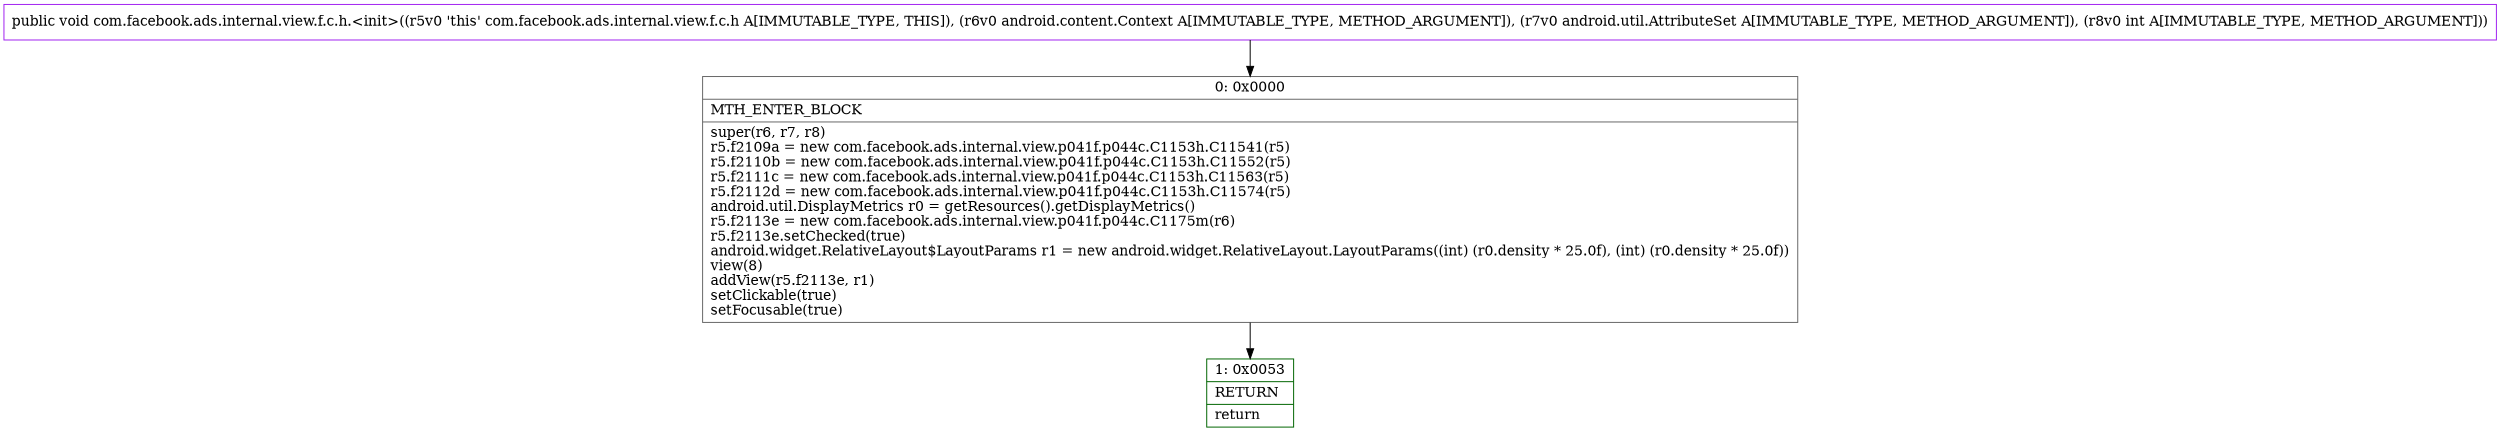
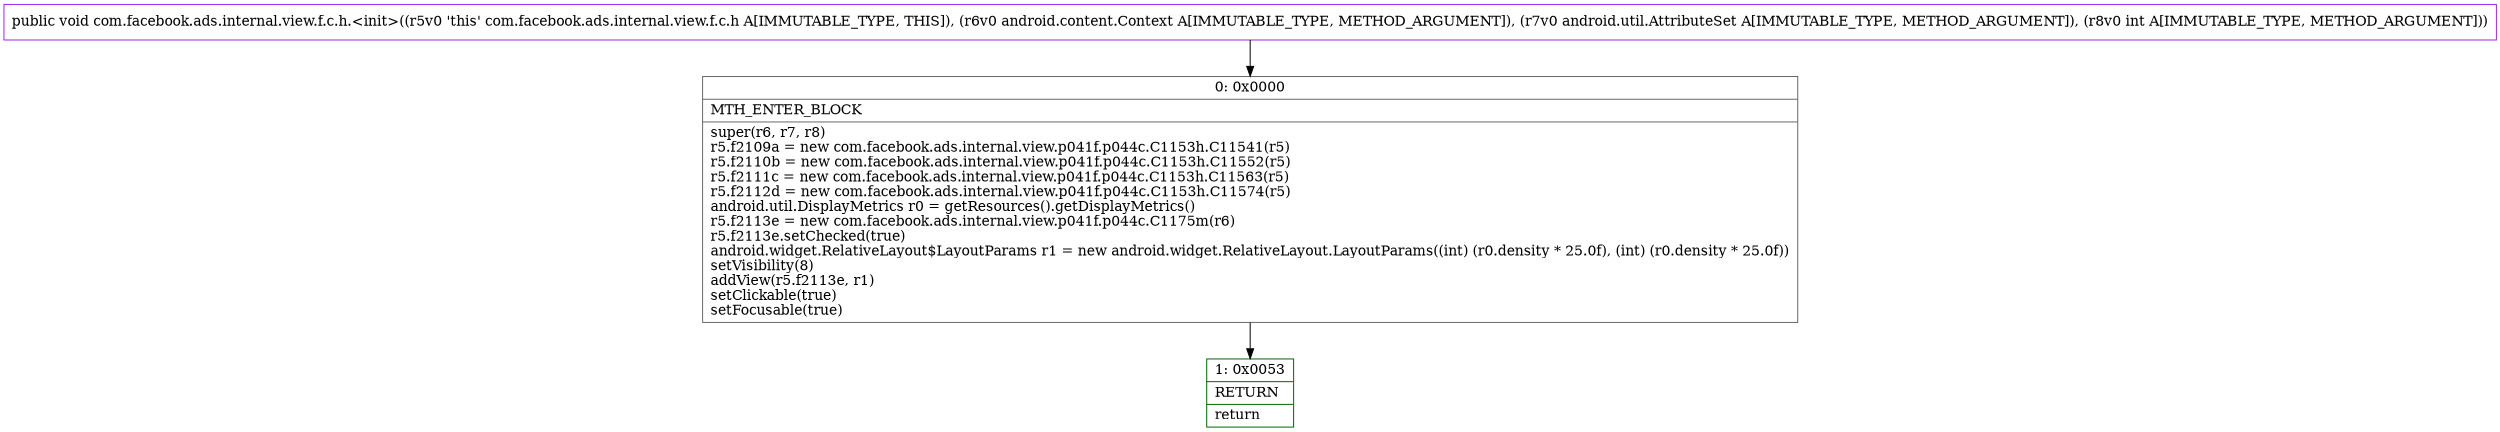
(737, 266) -> (762, 266)
